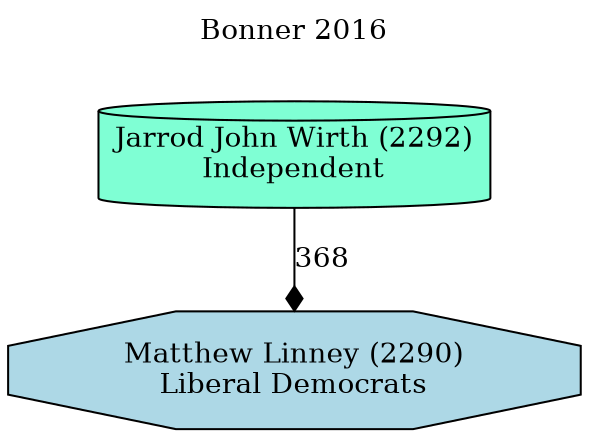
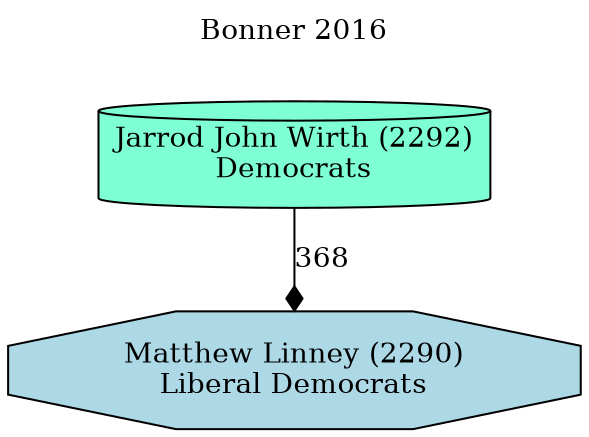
(294, 155) -> (294, 155)
